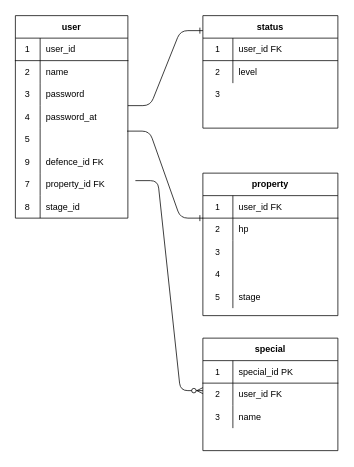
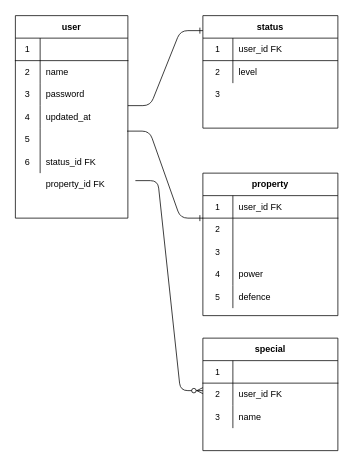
(84, 49) -> none
(74, 117) -> (71, 117)
(28, 162) -> (28, 162)
(77, 162) -> (74, 162)
(28, 184) -> none
(28, 207) -> none
(84, 207) -> none
(285, 229) -> none
none -> (285, 274)
(251, 297) -> (257, 297)
(285, 372) -> none
